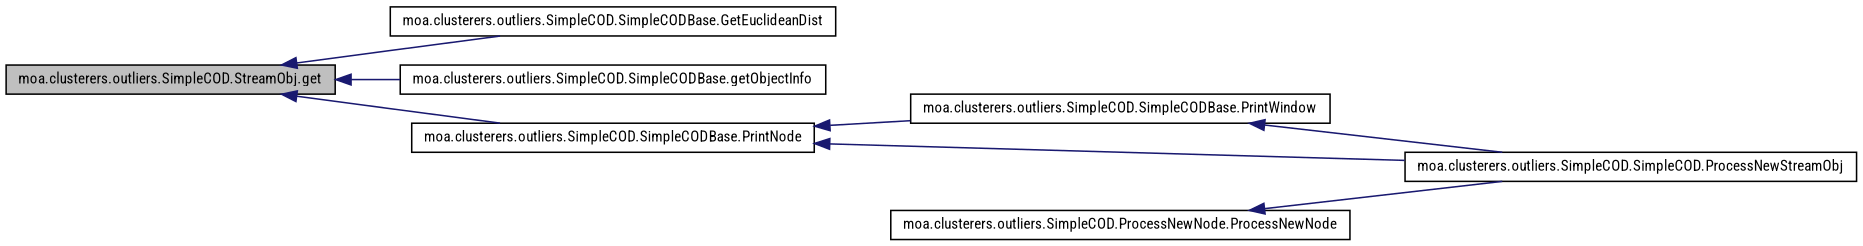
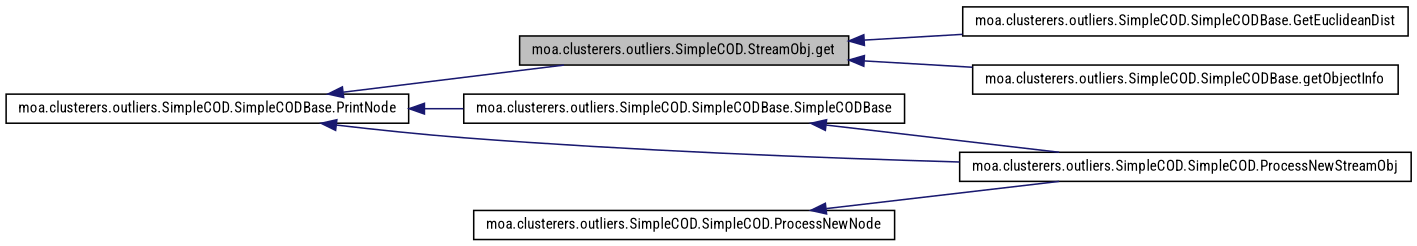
(1120, 109) -> (684, 109)
(398, 110) -> (454, 79)
(1120, 225) -> (684, 225)
